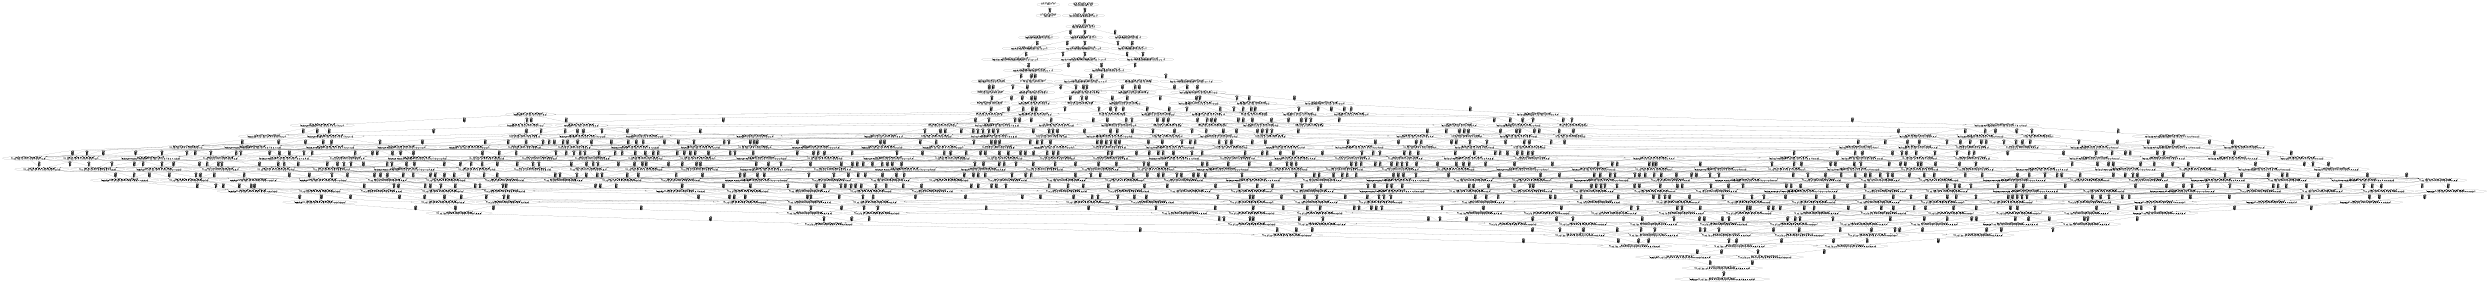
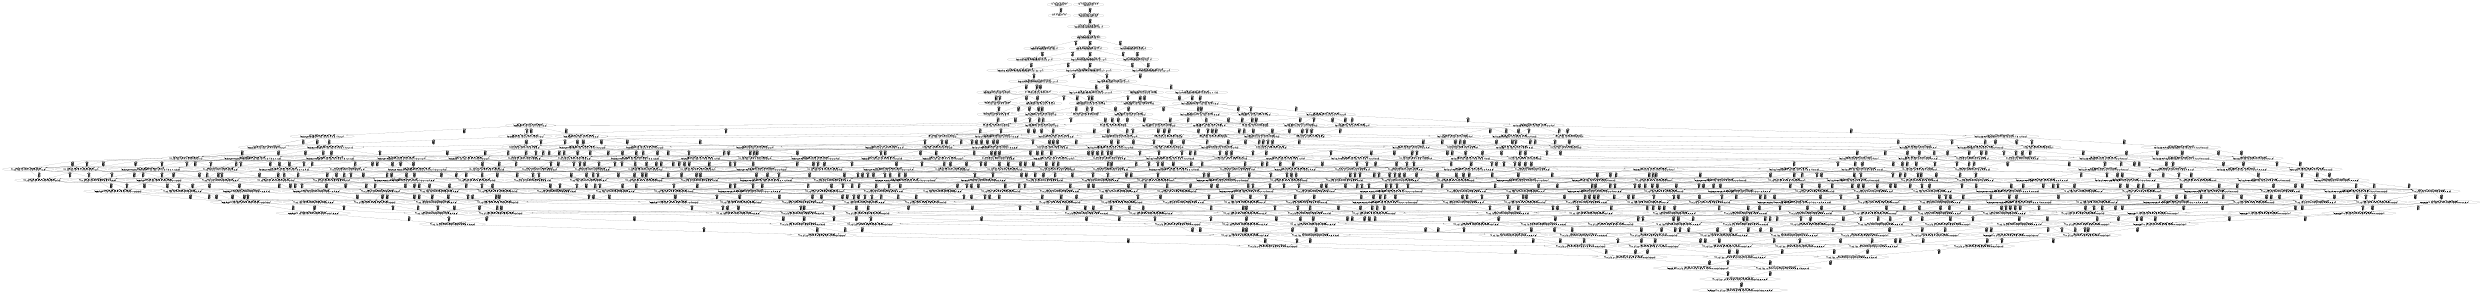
none -> (1089, 5)
(1048, 10) -> (1060, 10)
